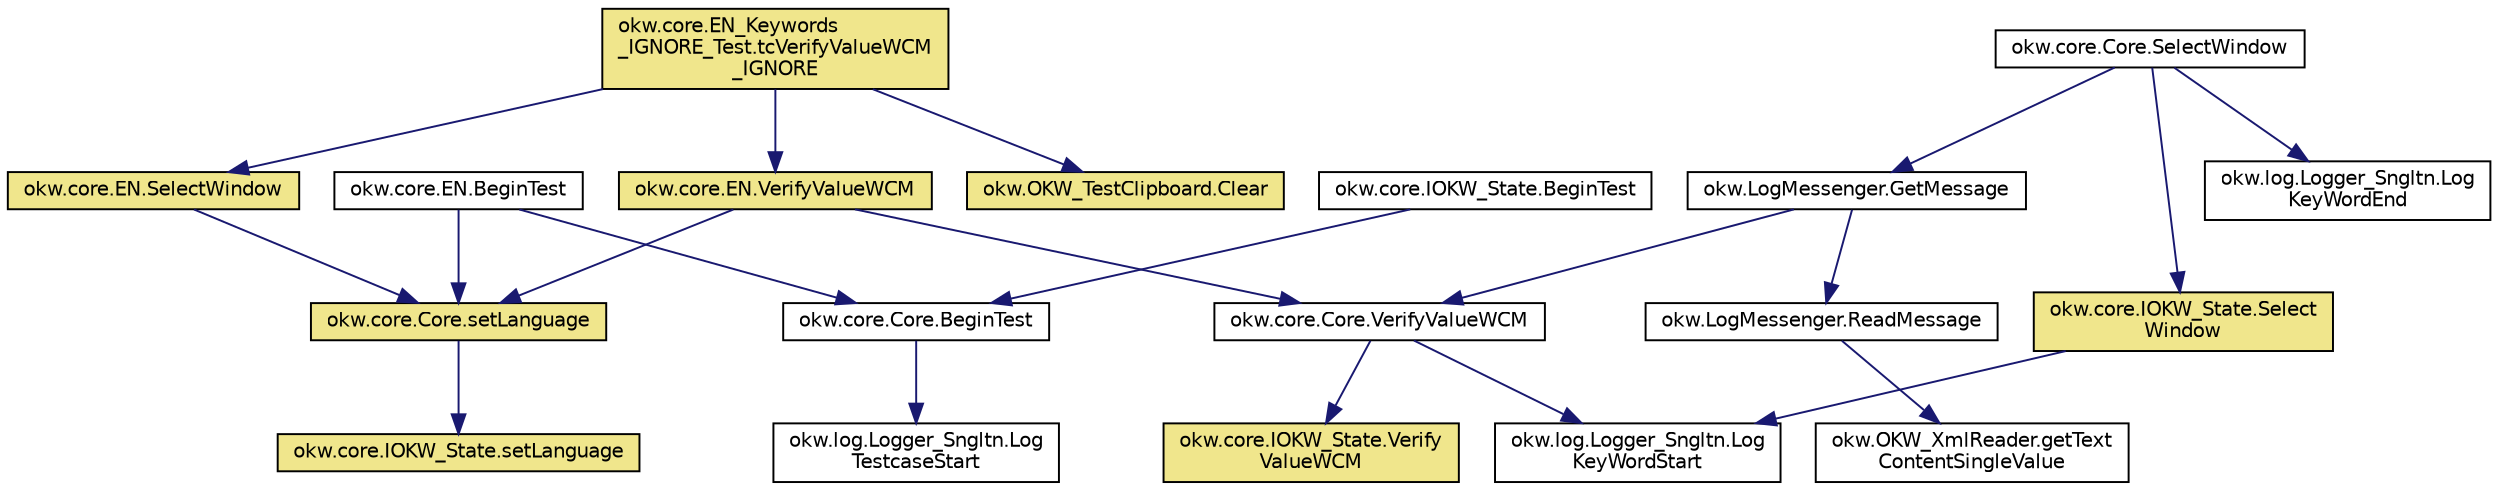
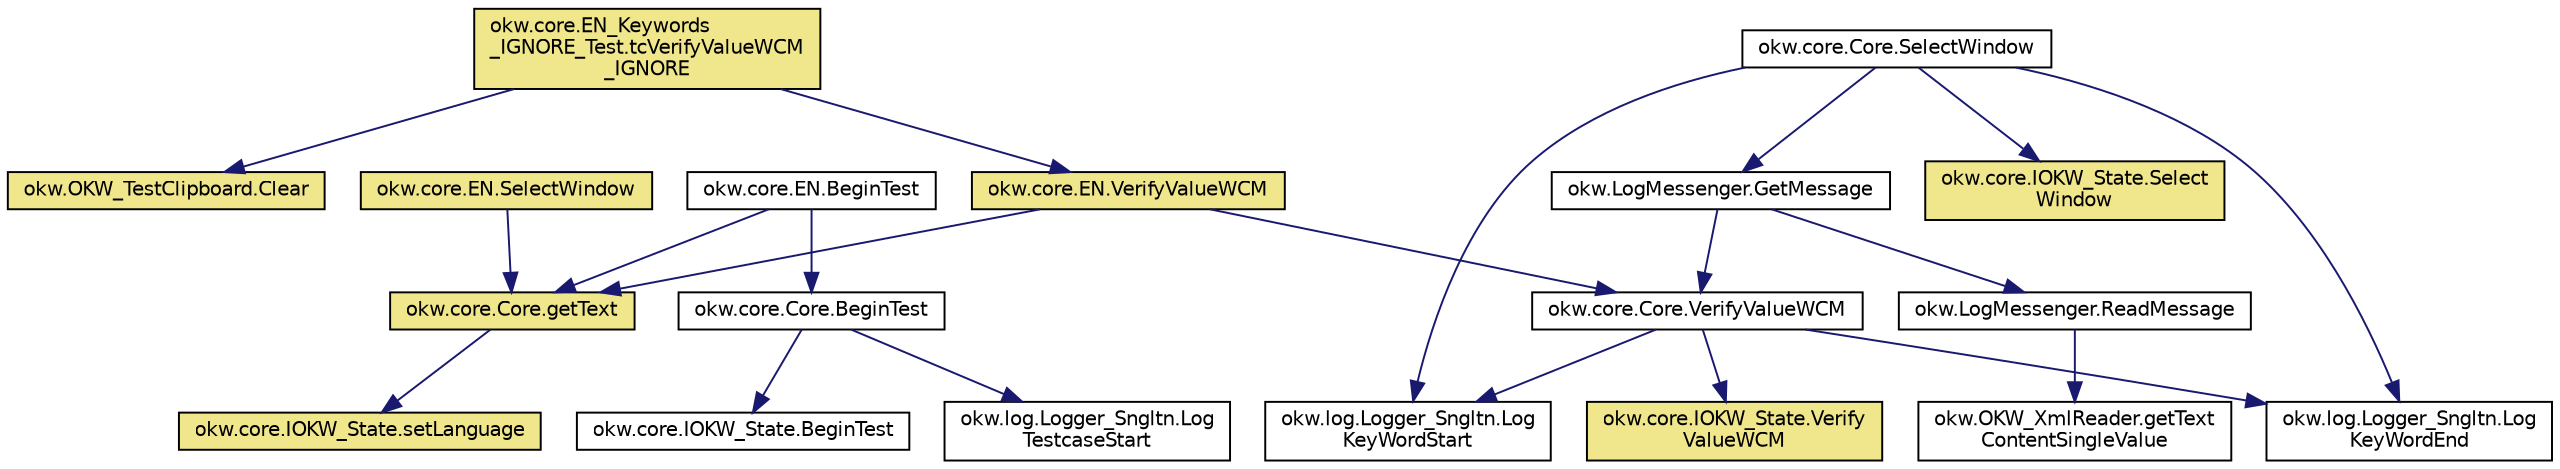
(425, 128) -> none
(1210, 254) -> (782, 362)
(459, 322) -> (512, 311)
none -> (2026, 364)
(1921, 385) -> (1526, 167)
